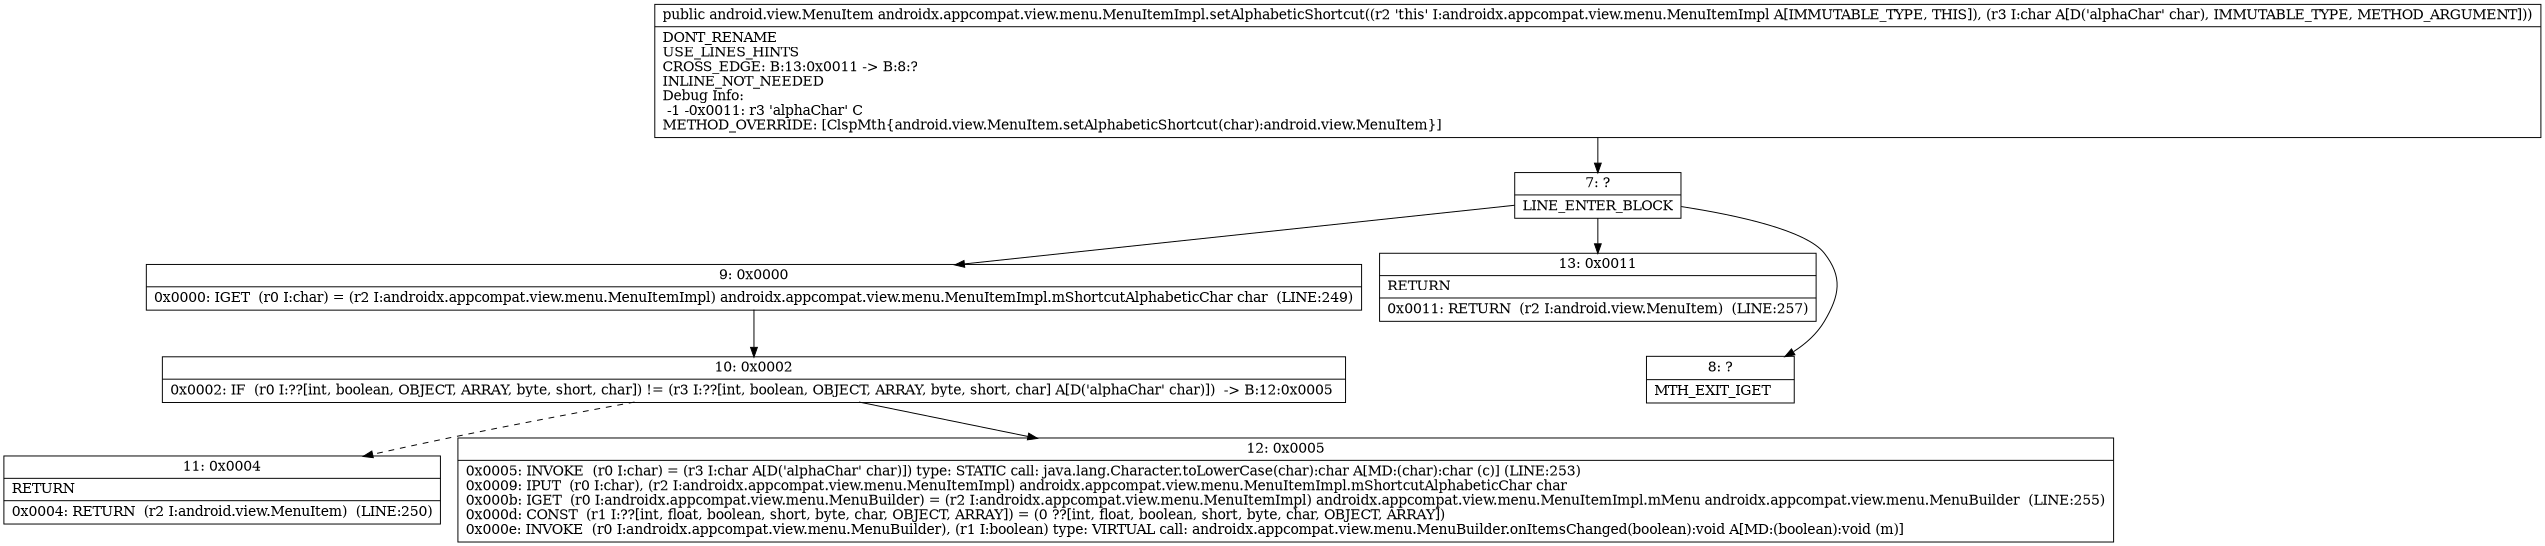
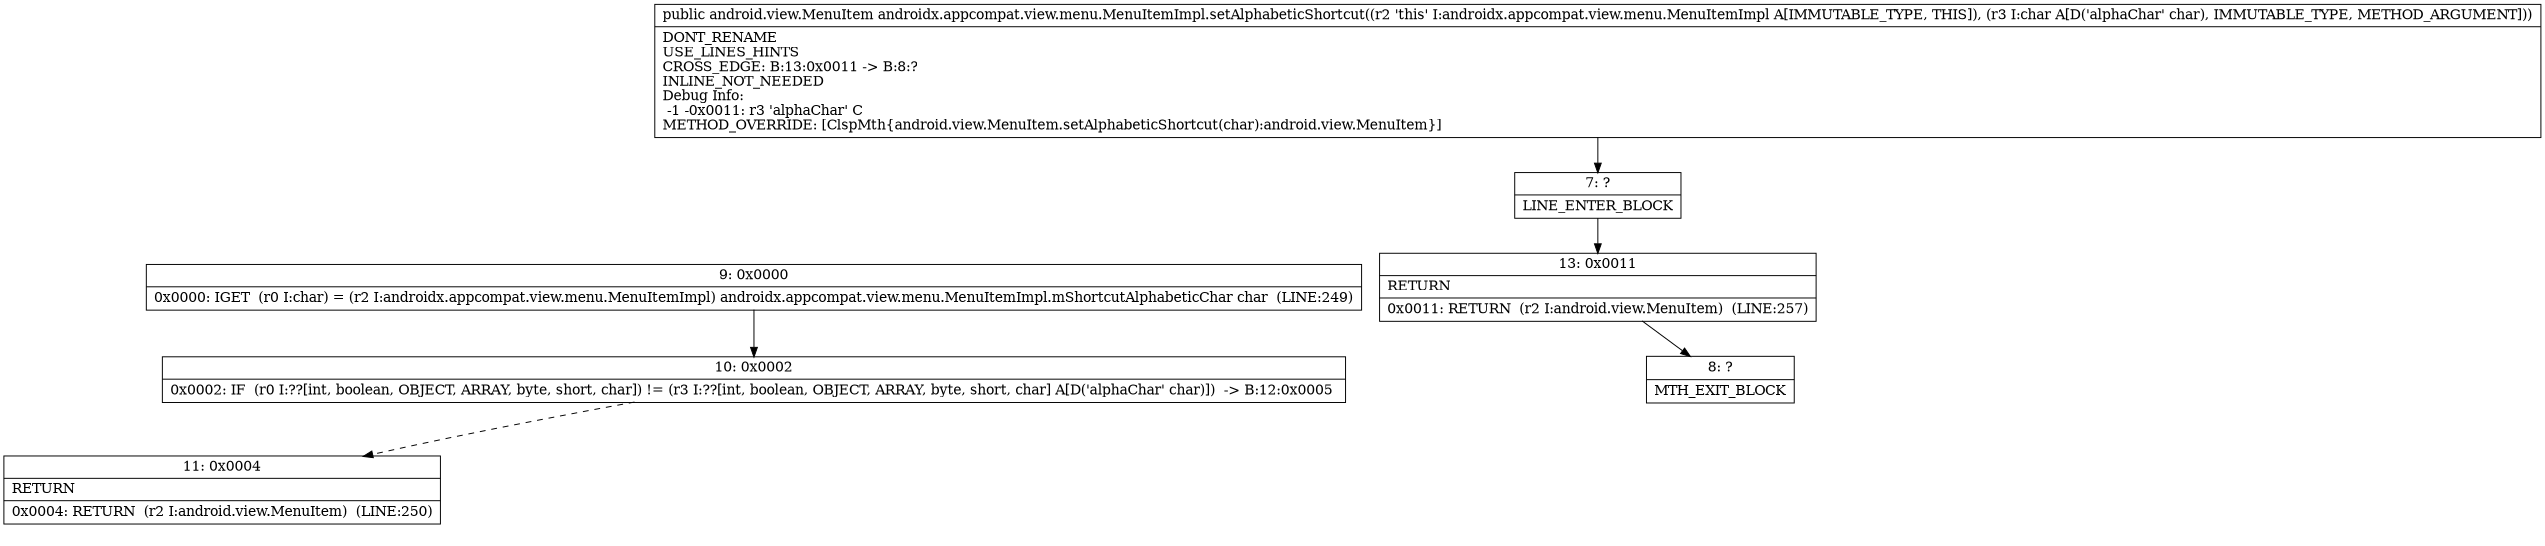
(1240, 235) -> none
(1811, 242) -> (1662, 336)
(1713, 391) -> (1720, 391)
(1286, 490) -> none
